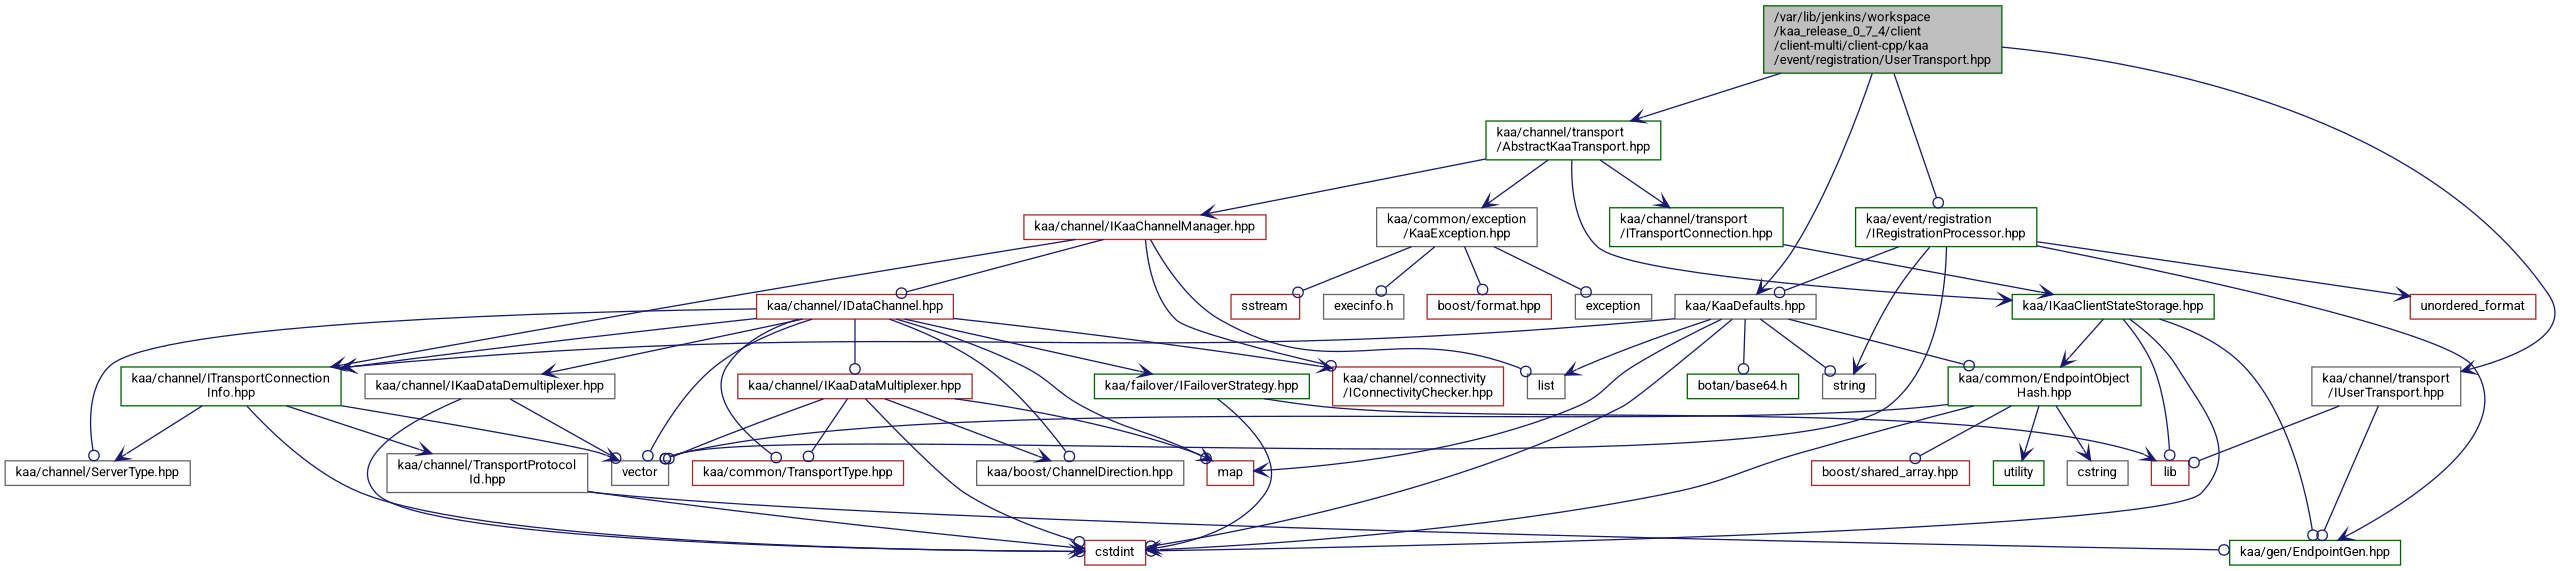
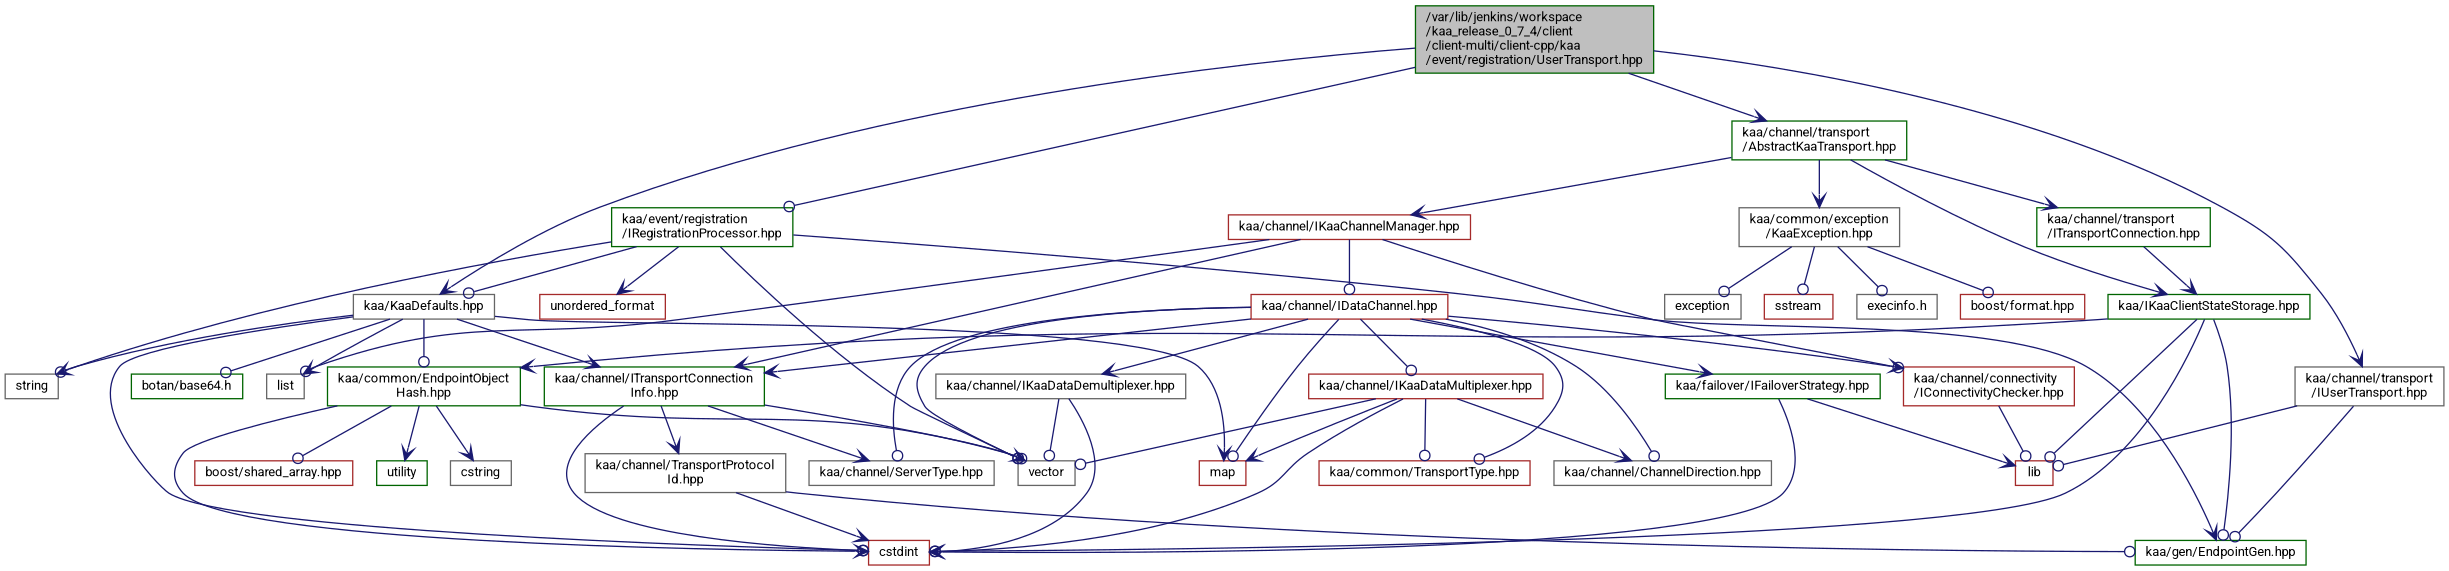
none -> (2011, 429)
(1080, 473) -> (1663, 473)
